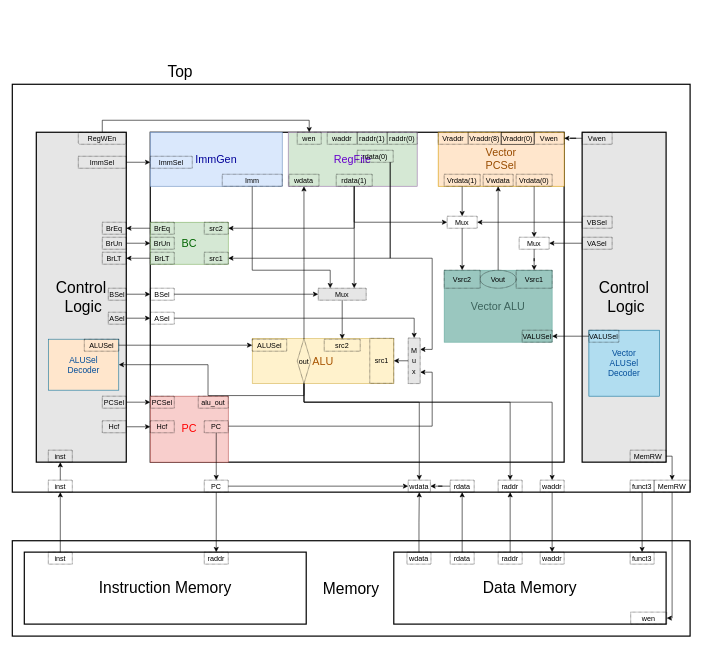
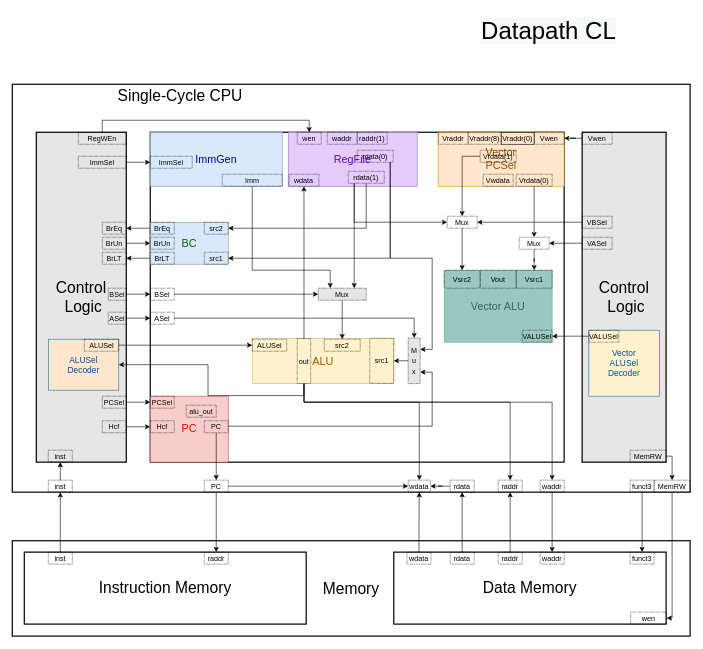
none -> (552, 24)
(180, 72) -> none
none -> (180, 96)
(102, 138) -> (102, 138)
(402, 138) -> none
(353, 159) -> (353, 159)
(354, 180) -> (366, 177)
(462, 180) -> (498, 156)
(498, 191) -> none
(189, 243) -> (189, 243)
(462, 279) -> (462, 279)
(498, 279) -> (498, 279)
(304, 361) -> (304, 361)
(624, 363) -> (624, 363)
(213, 402) -> (201, 411)
